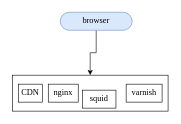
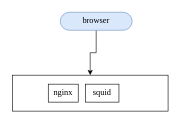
(30, 93) -> none
(144, 93) -> none
(99, 99) -> (102, 93)
